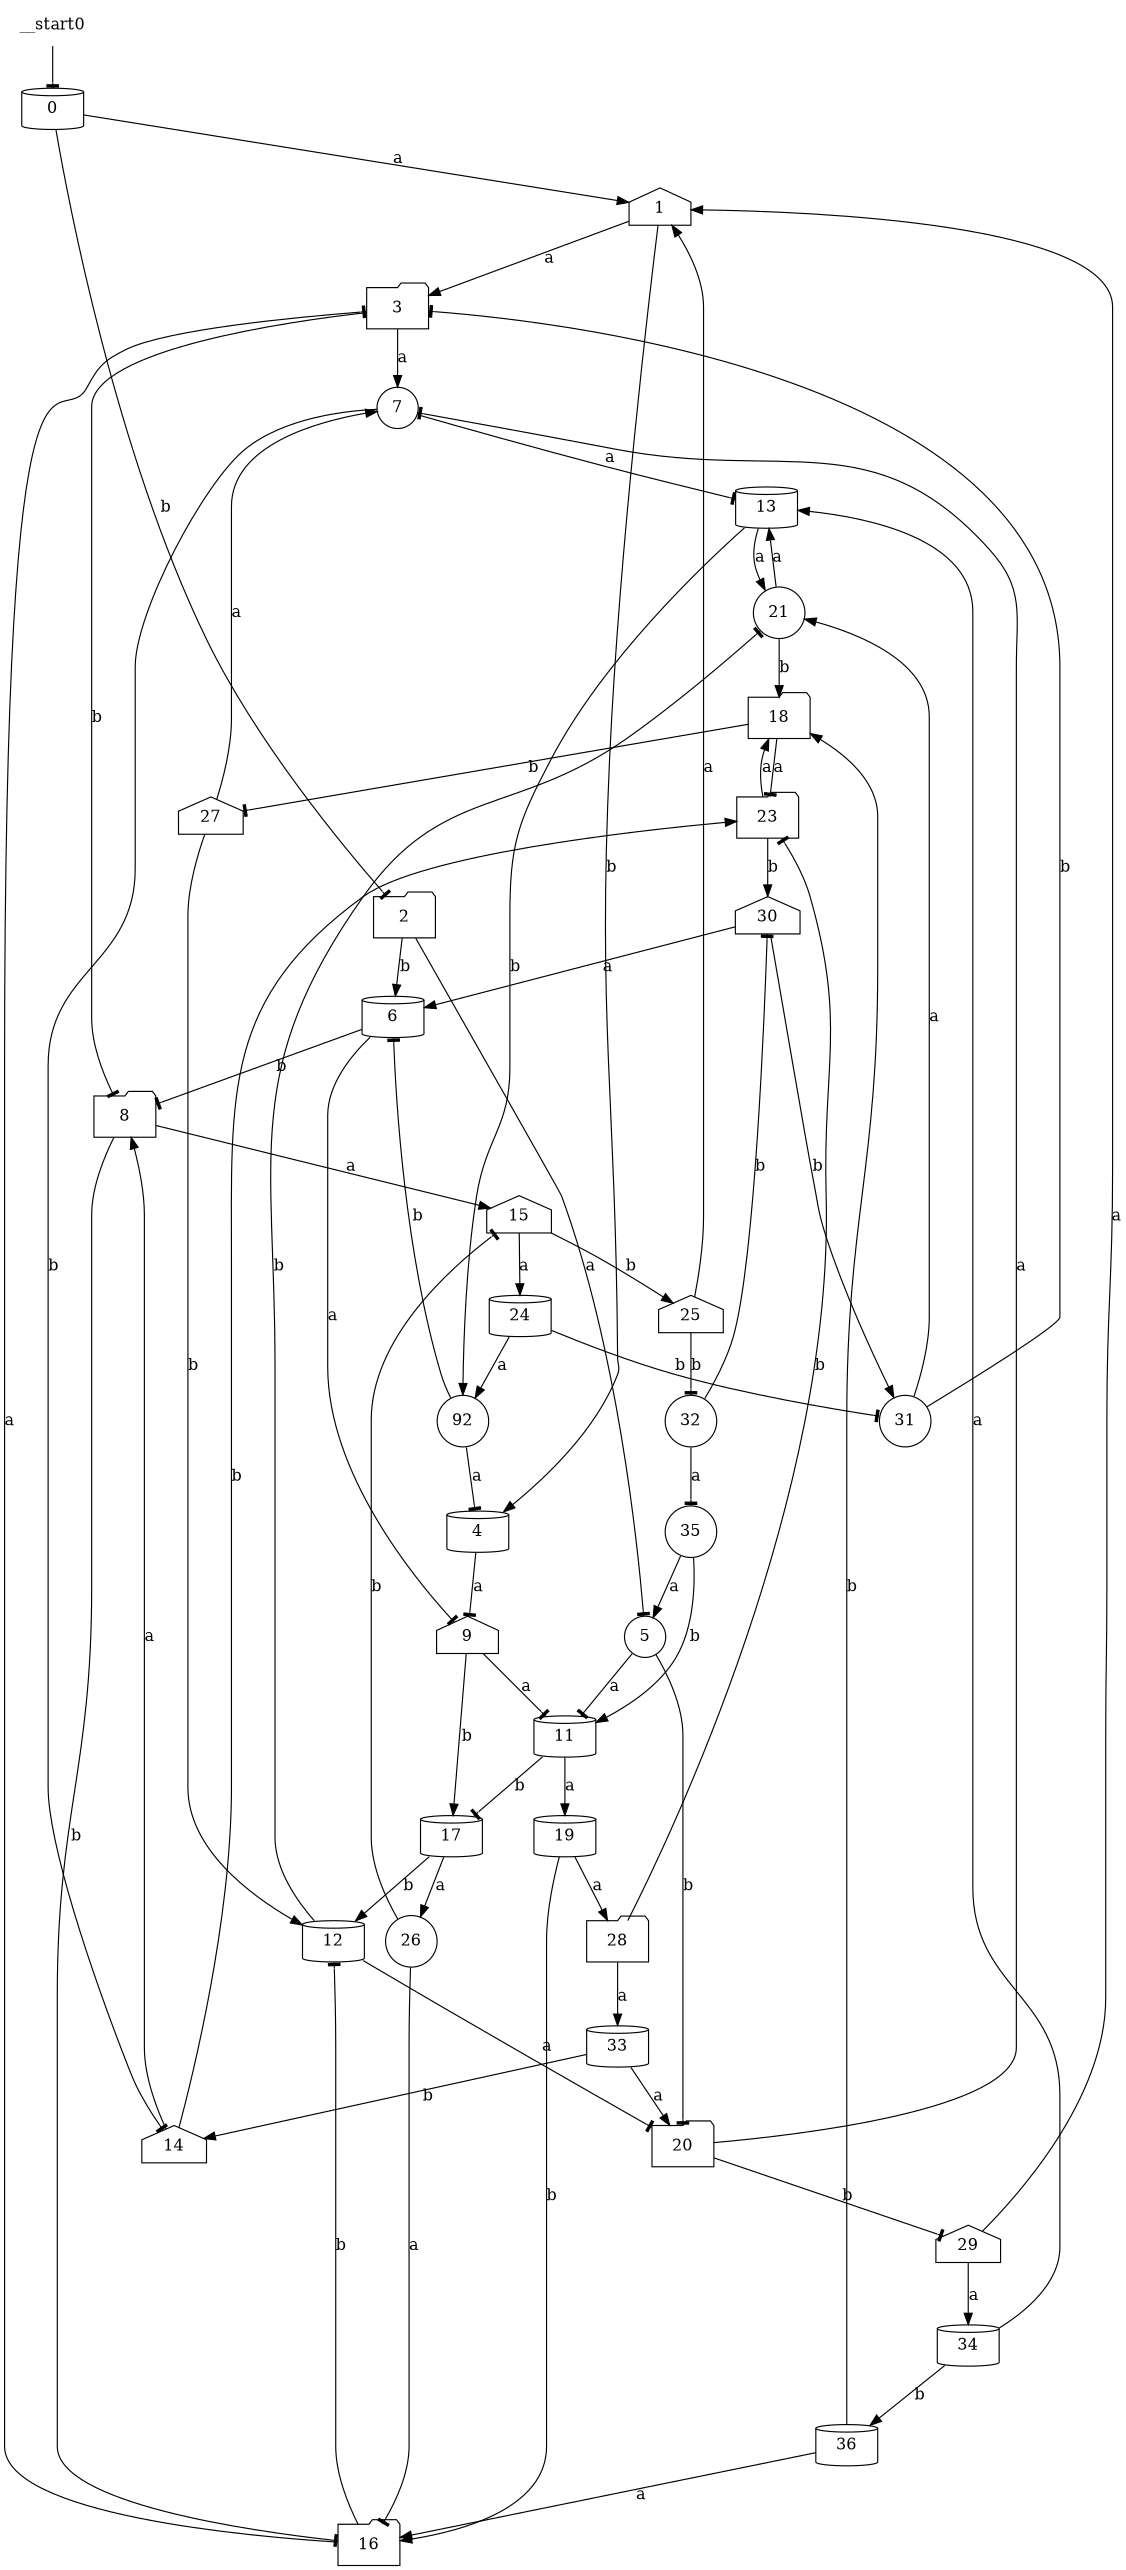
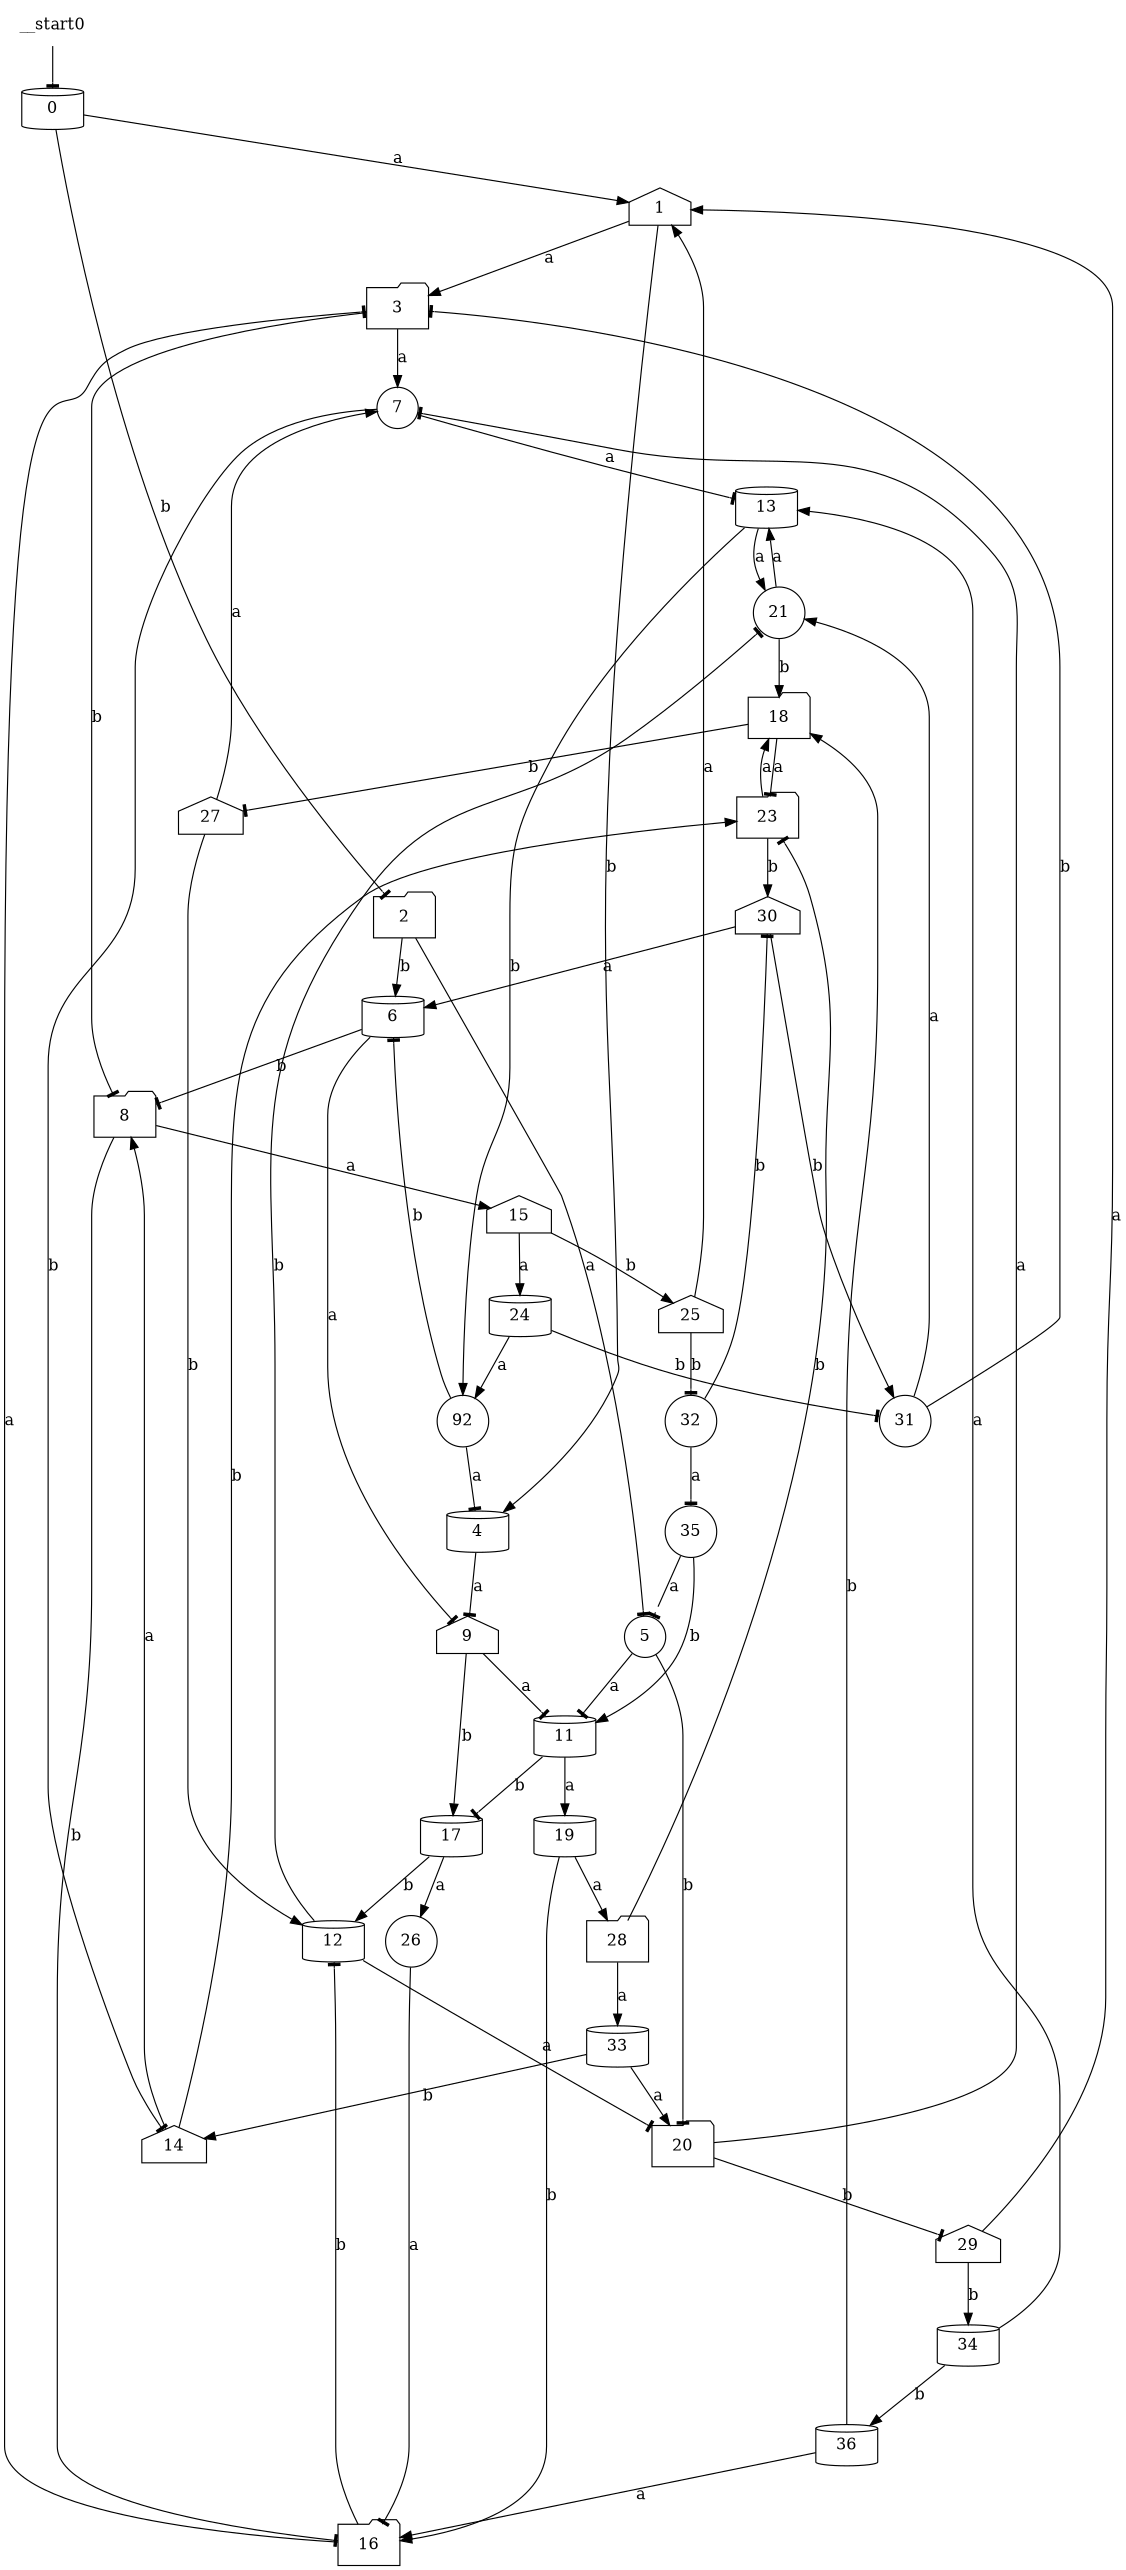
(371, 1559) -> none
(669, 1581) -> (669, 1581)
(974, 2296) -> (974, 2296)
